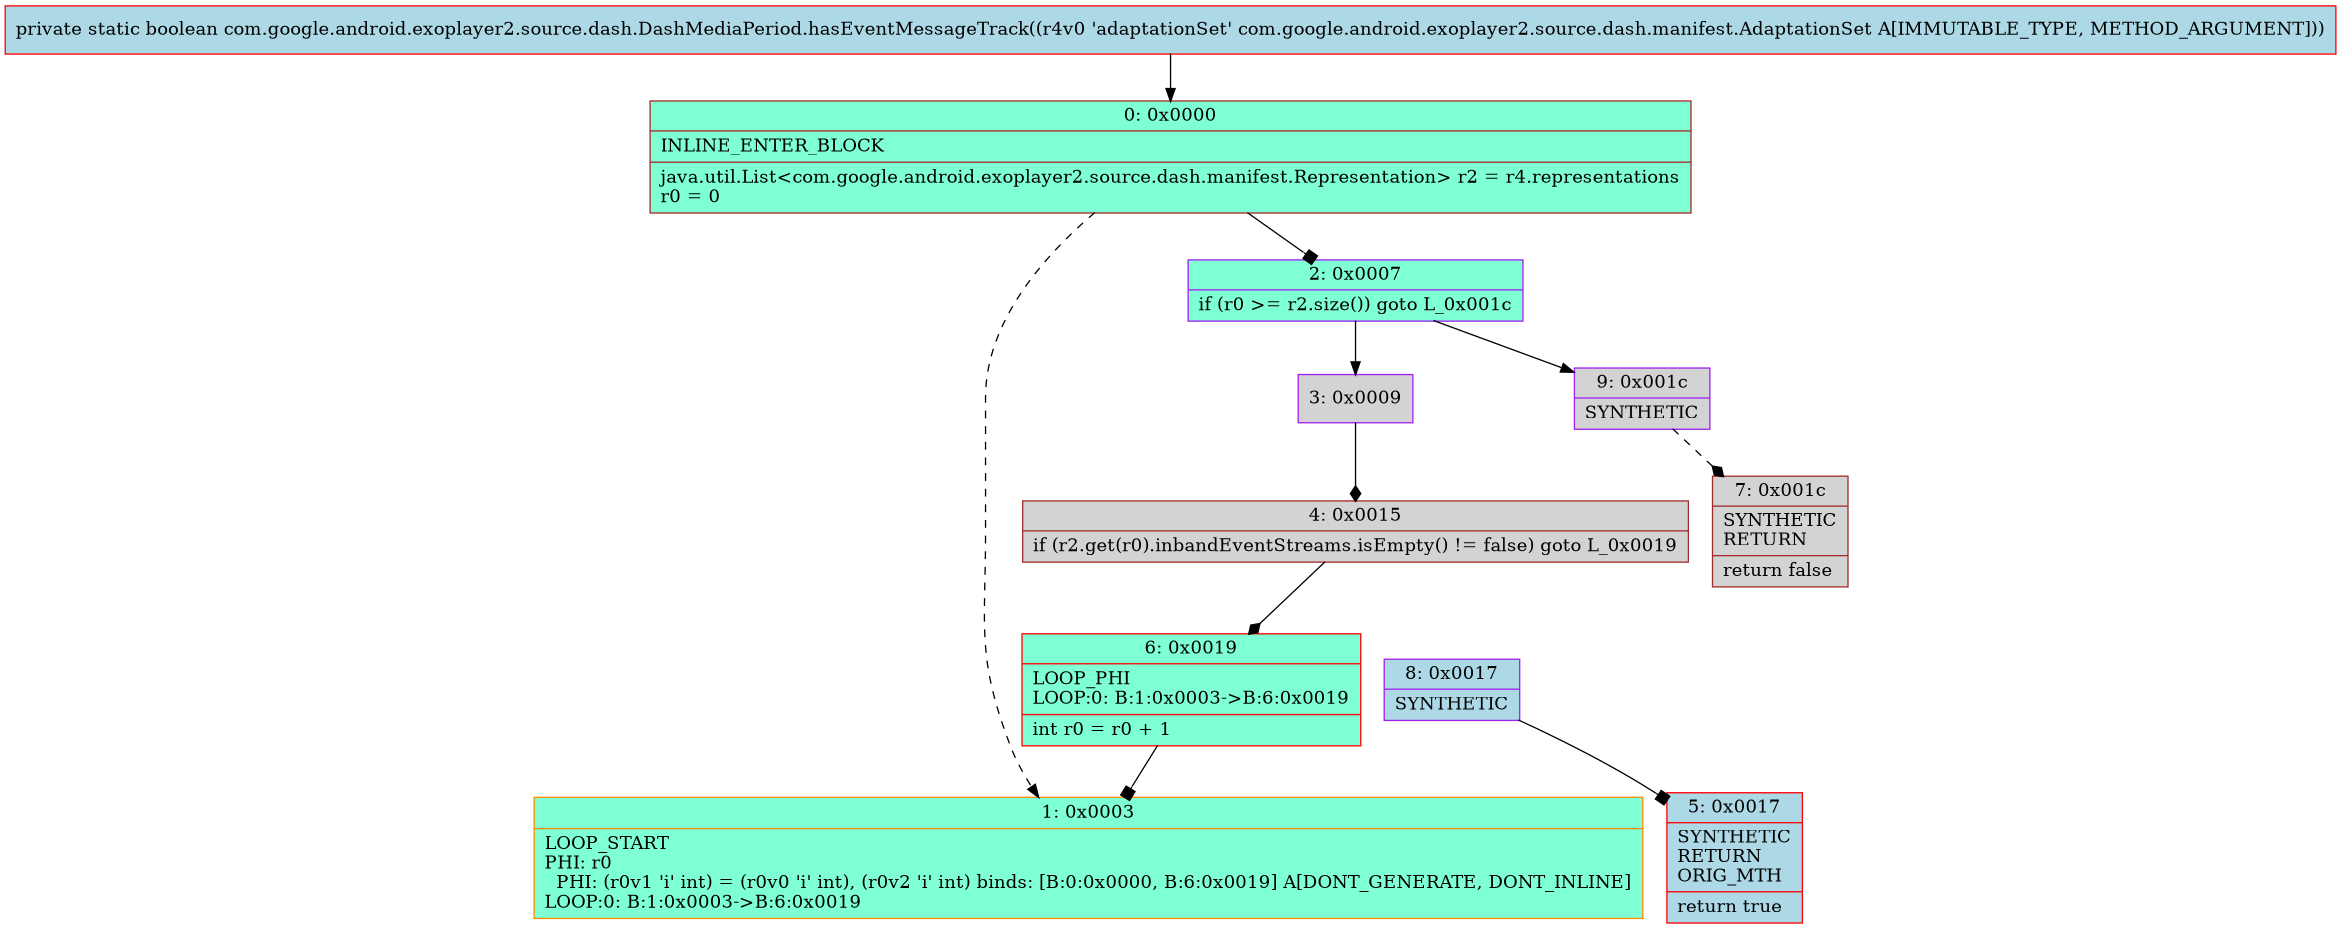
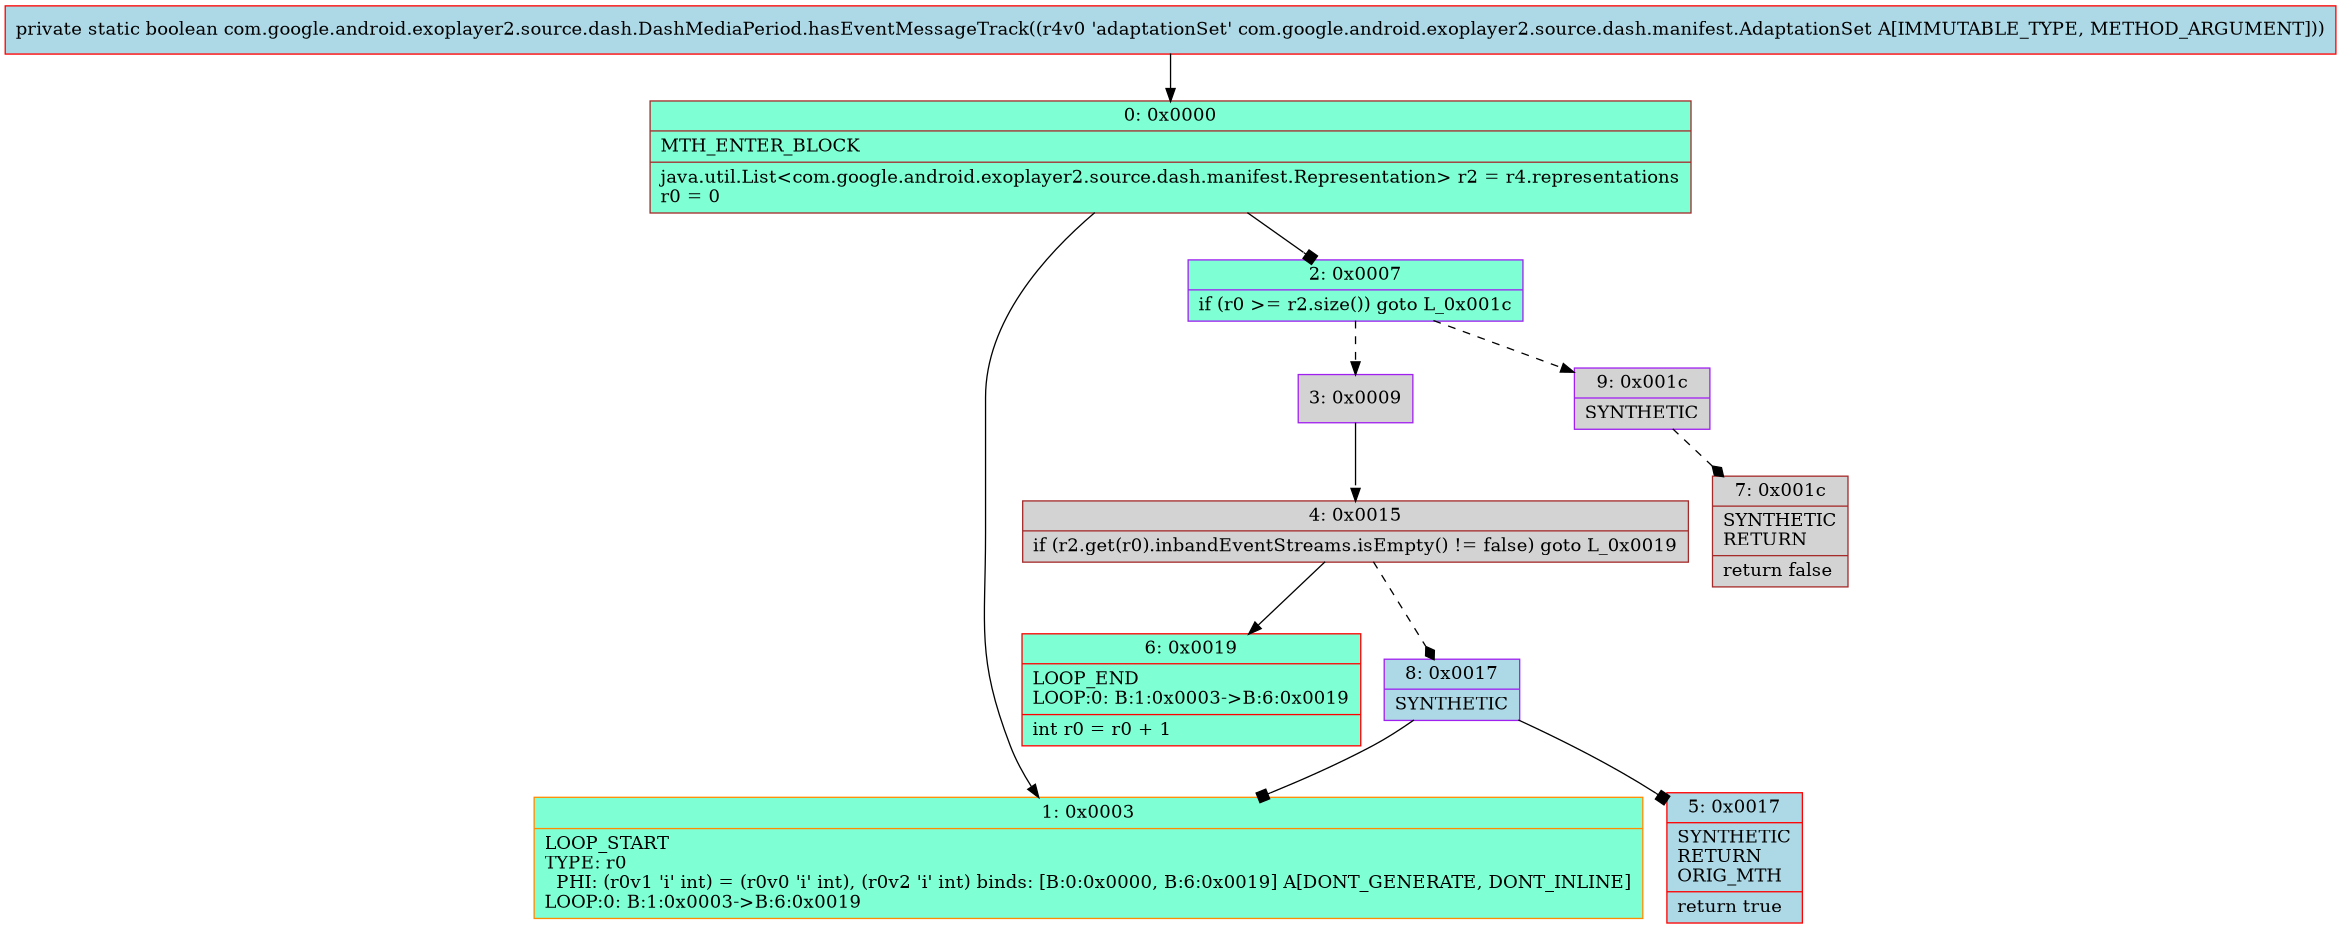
(773, 146) -> (761, 146)
(1356, 341) -> (1356, 341)
(1497, 344) -> (1497, 344)
(1356, 454) -> (1356, 454)
(986, 486) -> (986, 486)
(1292, 593) -> (1292, 593)
none -> (1400, 604)
(1082, 679) -> (1086, 679)
(1145, 766) -> (1344, 760)
(582, 863) -> (589, 863)
